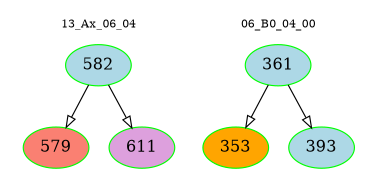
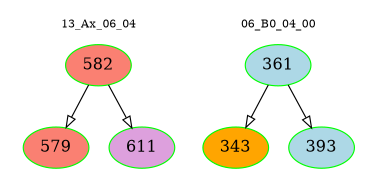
(98, 65) -> (98, 65)
(236, 148) -> (236, 148)
